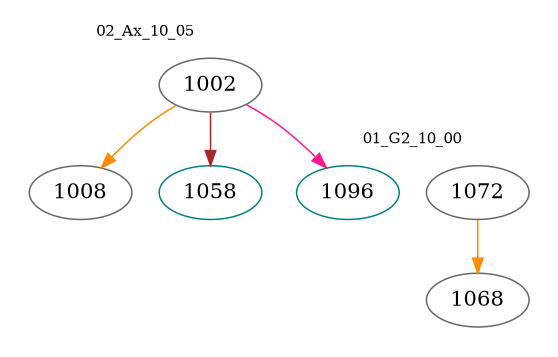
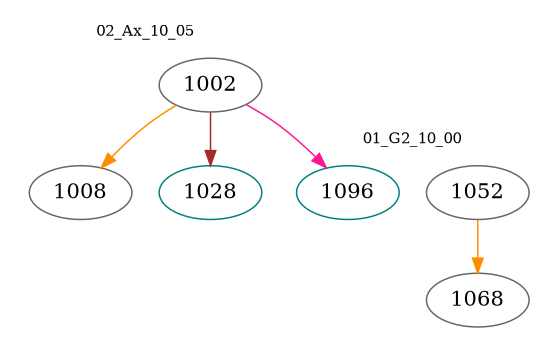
(211, 193) -> (211, 193)
(478, 193) -> (478, 193)
